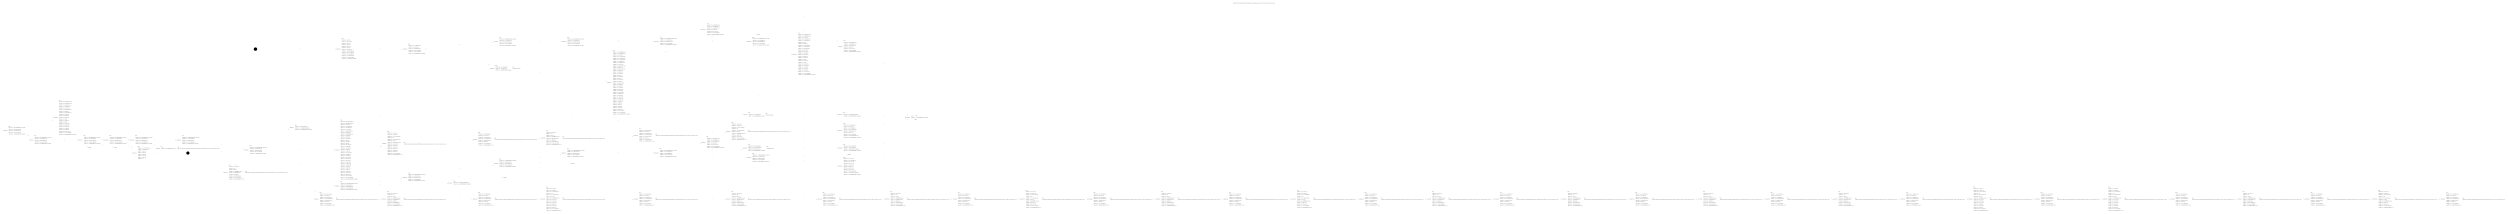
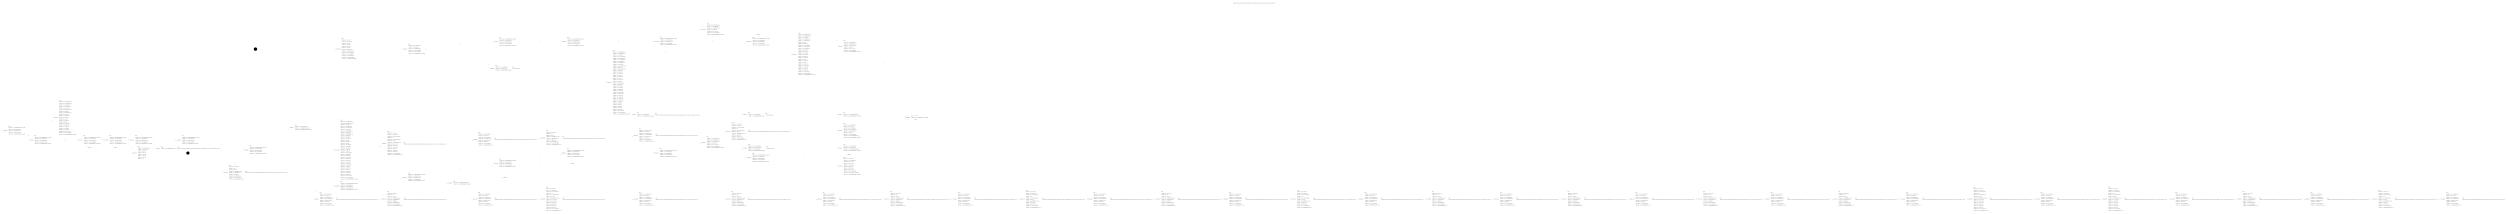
none -> (666, 115)
